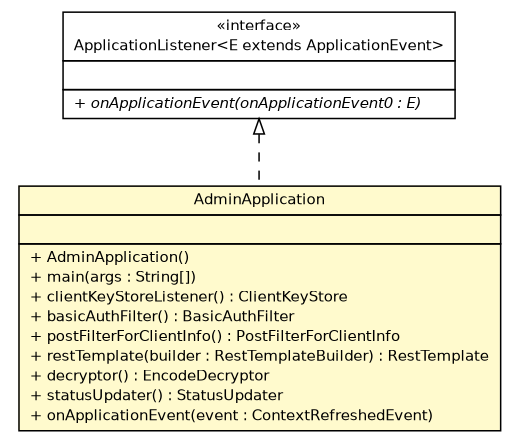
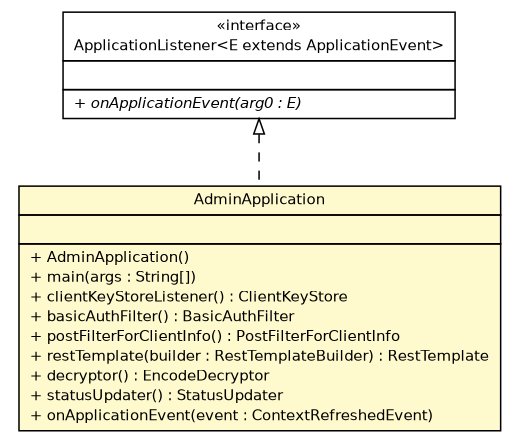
(248, 103) -> (188, 103)
